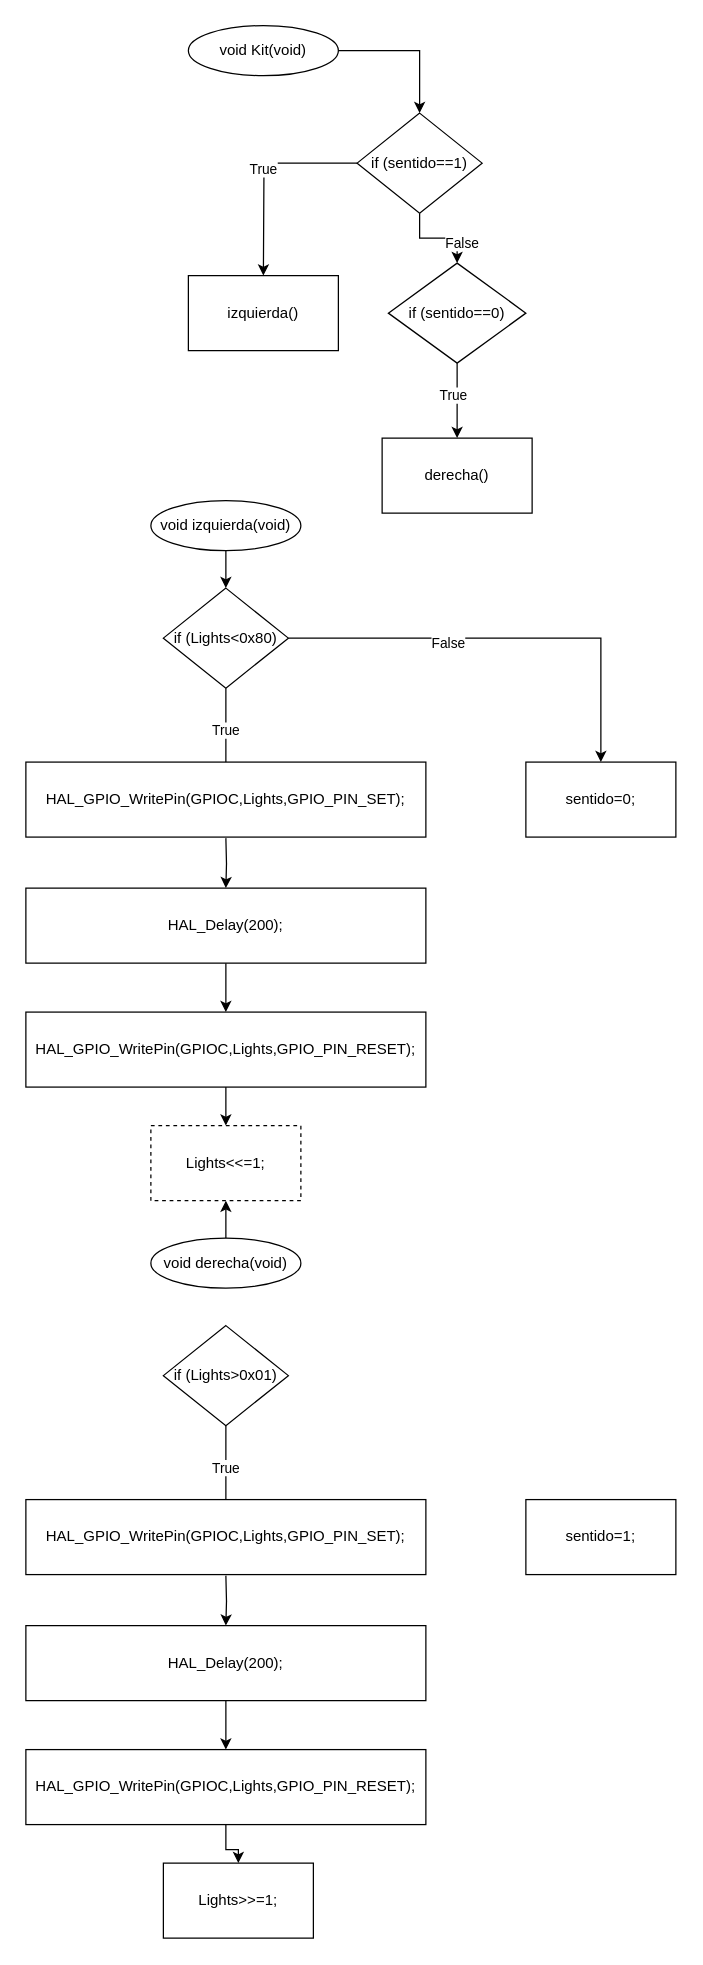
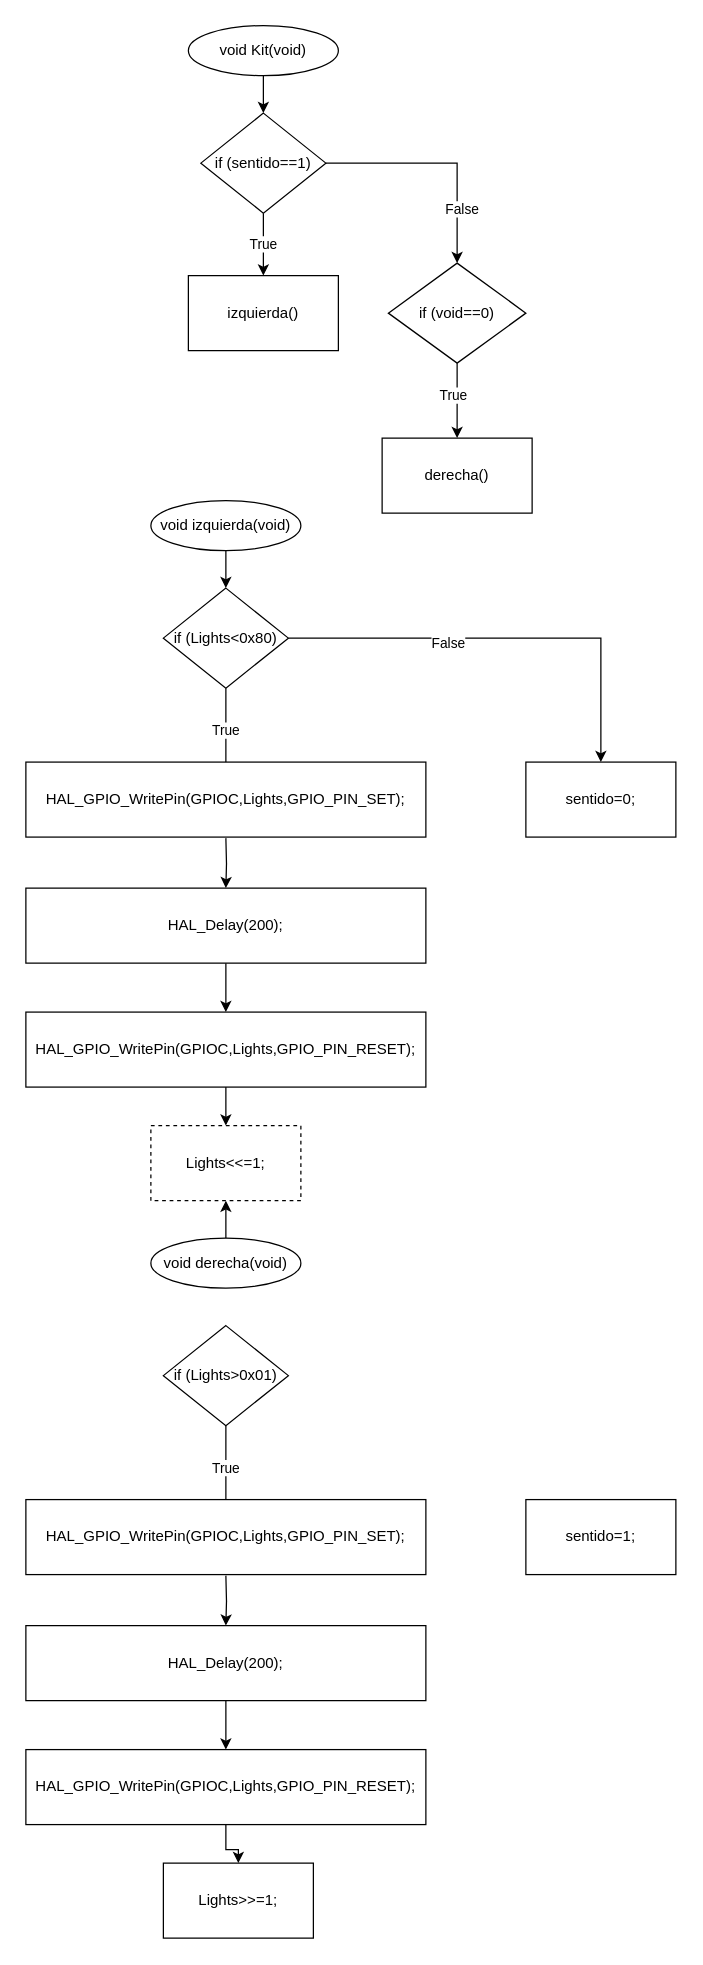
(419, 163) -> (263, 163)
(457, 313) -> (457, 313)
